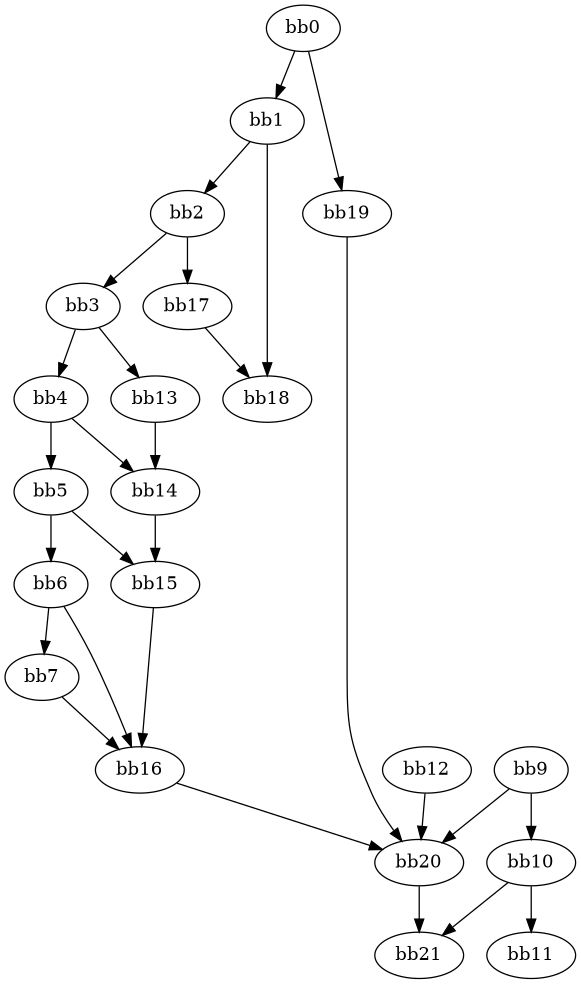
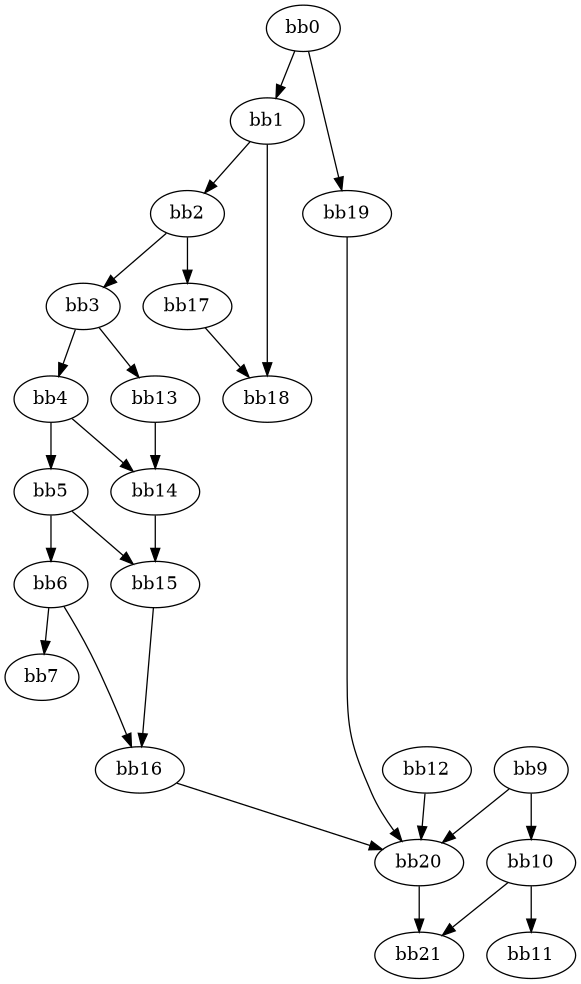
(86, 719) -> none
